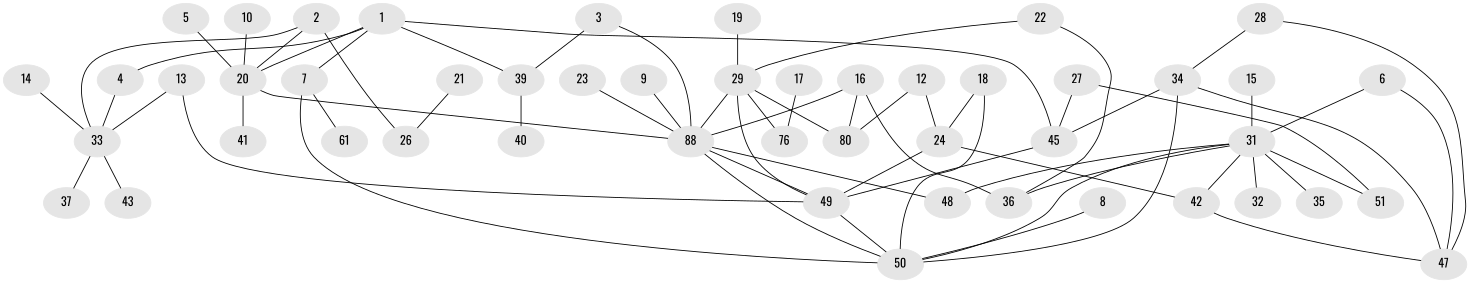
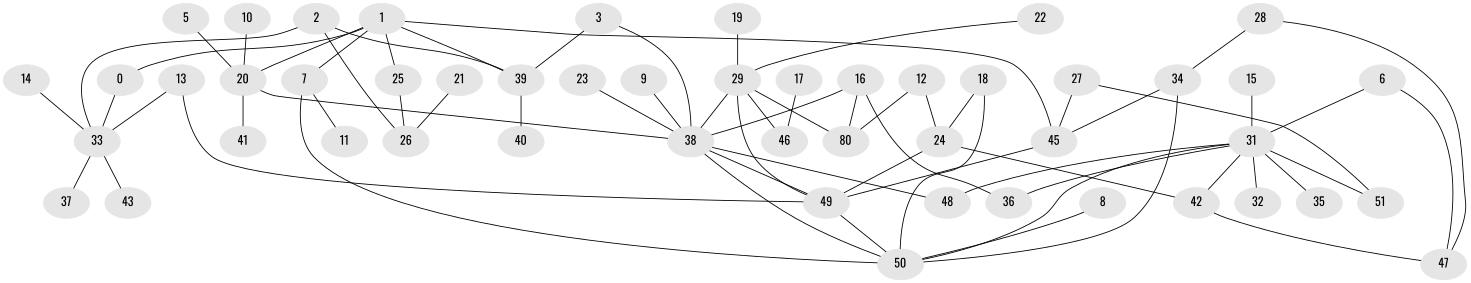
(276, 52) -> (419, 49)
(120, 80) -> (120, 80)
none -> (398, 80)
(1106, 105) -> none
(1345, 133) -> none
(345, 142) -> (345, 142)
(691, 142) -> (691, 142)
(785, 142) -> (785, 142)
